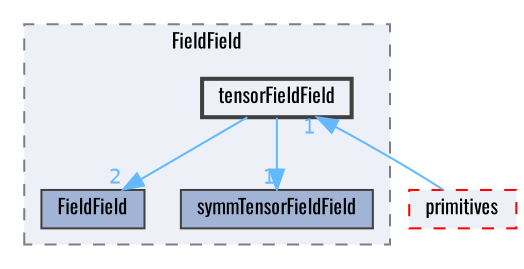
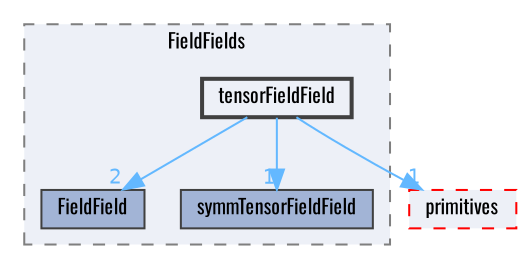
(207, 43) -> (207, 43)
(403, 165) -> (349, 150)
